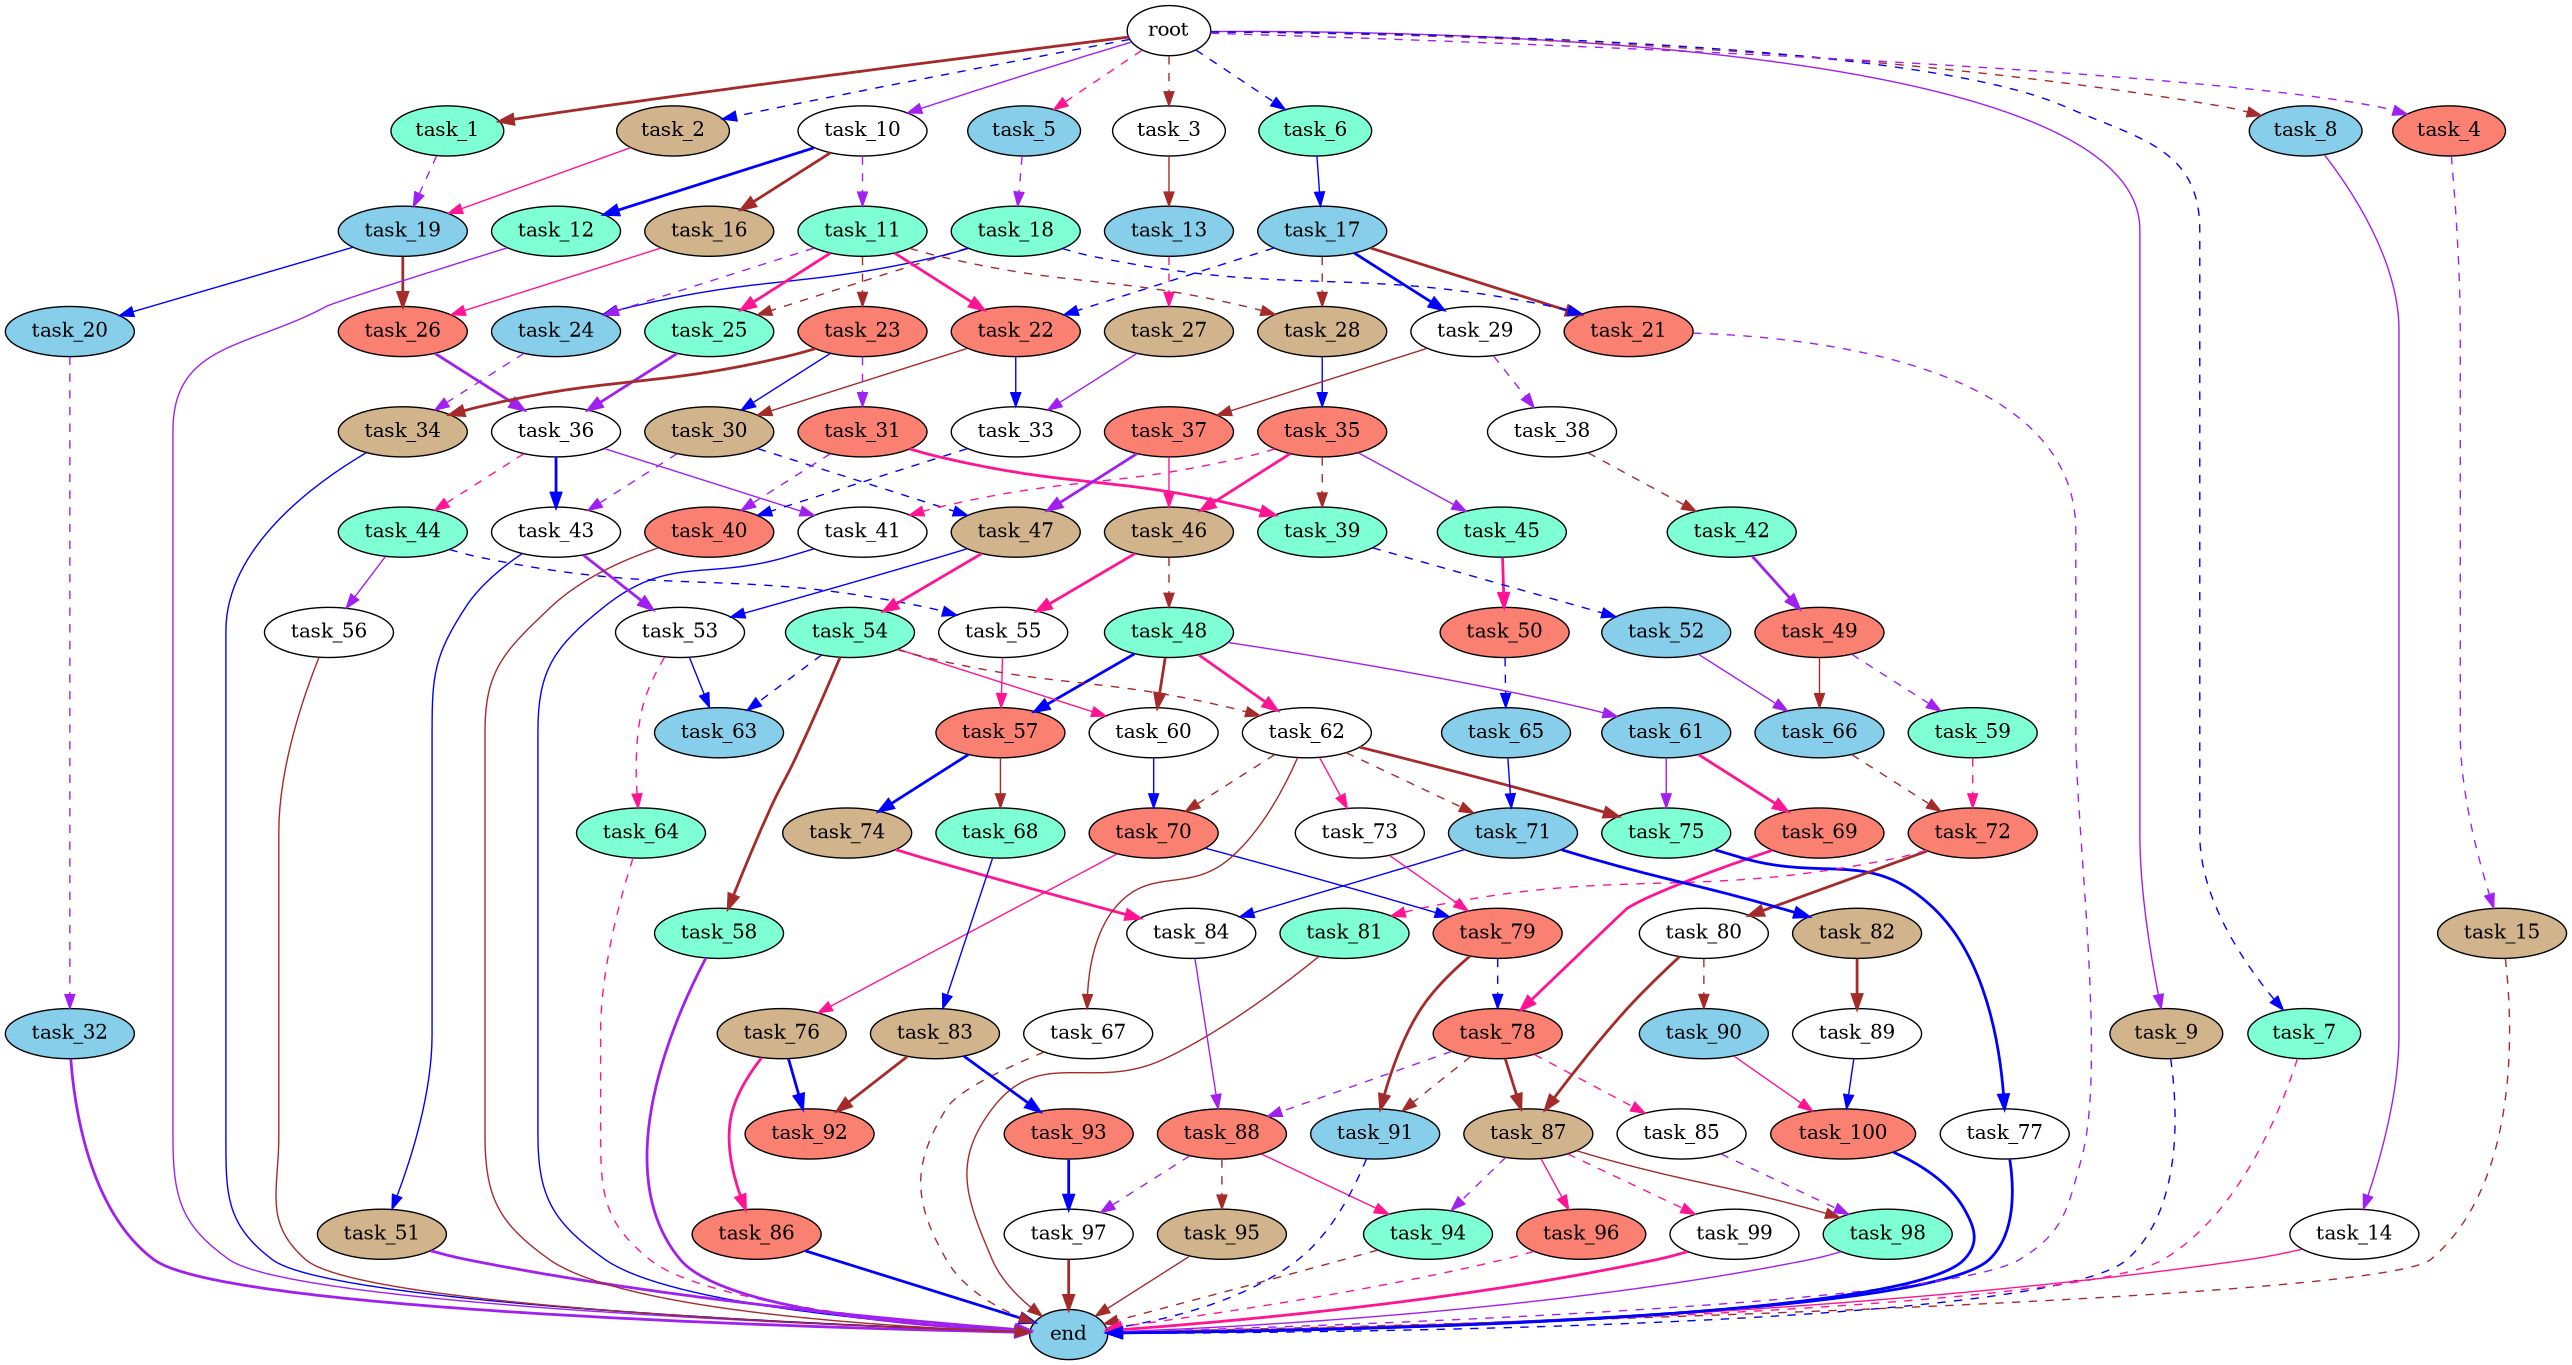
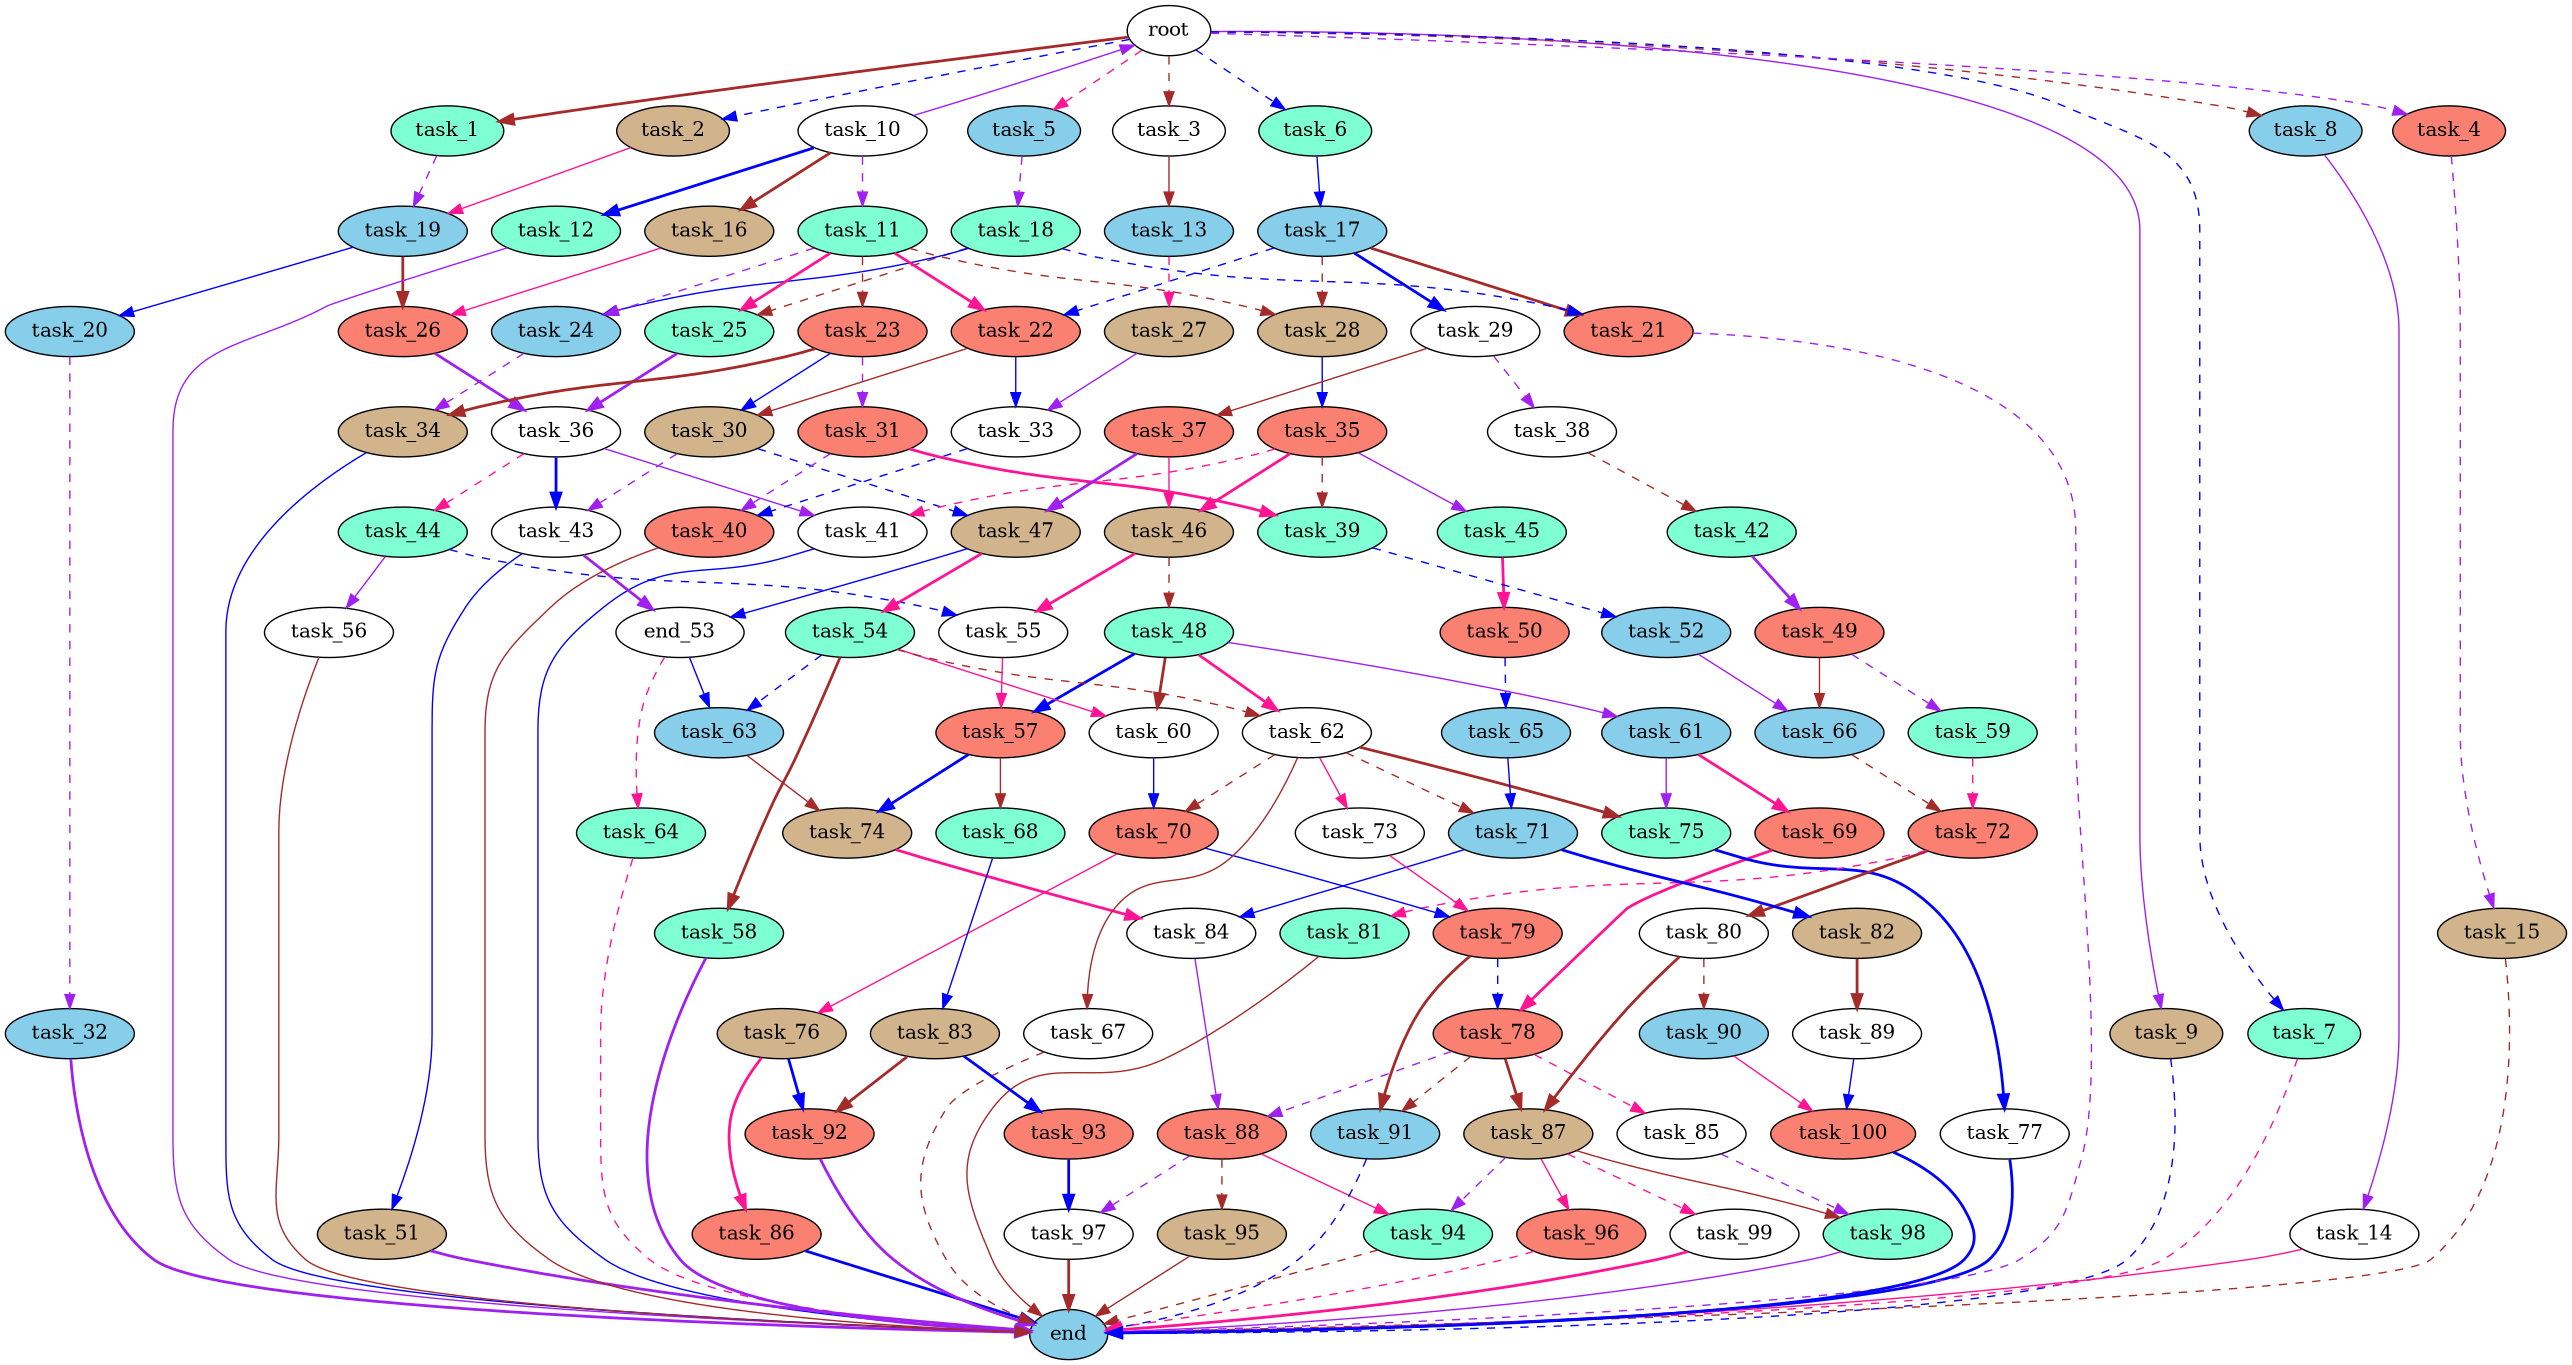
(1026, 75) -> (1017, 83)
(680, 632) -> (680, 632)
none -> (776, 778)
none -> (900, 1264)
